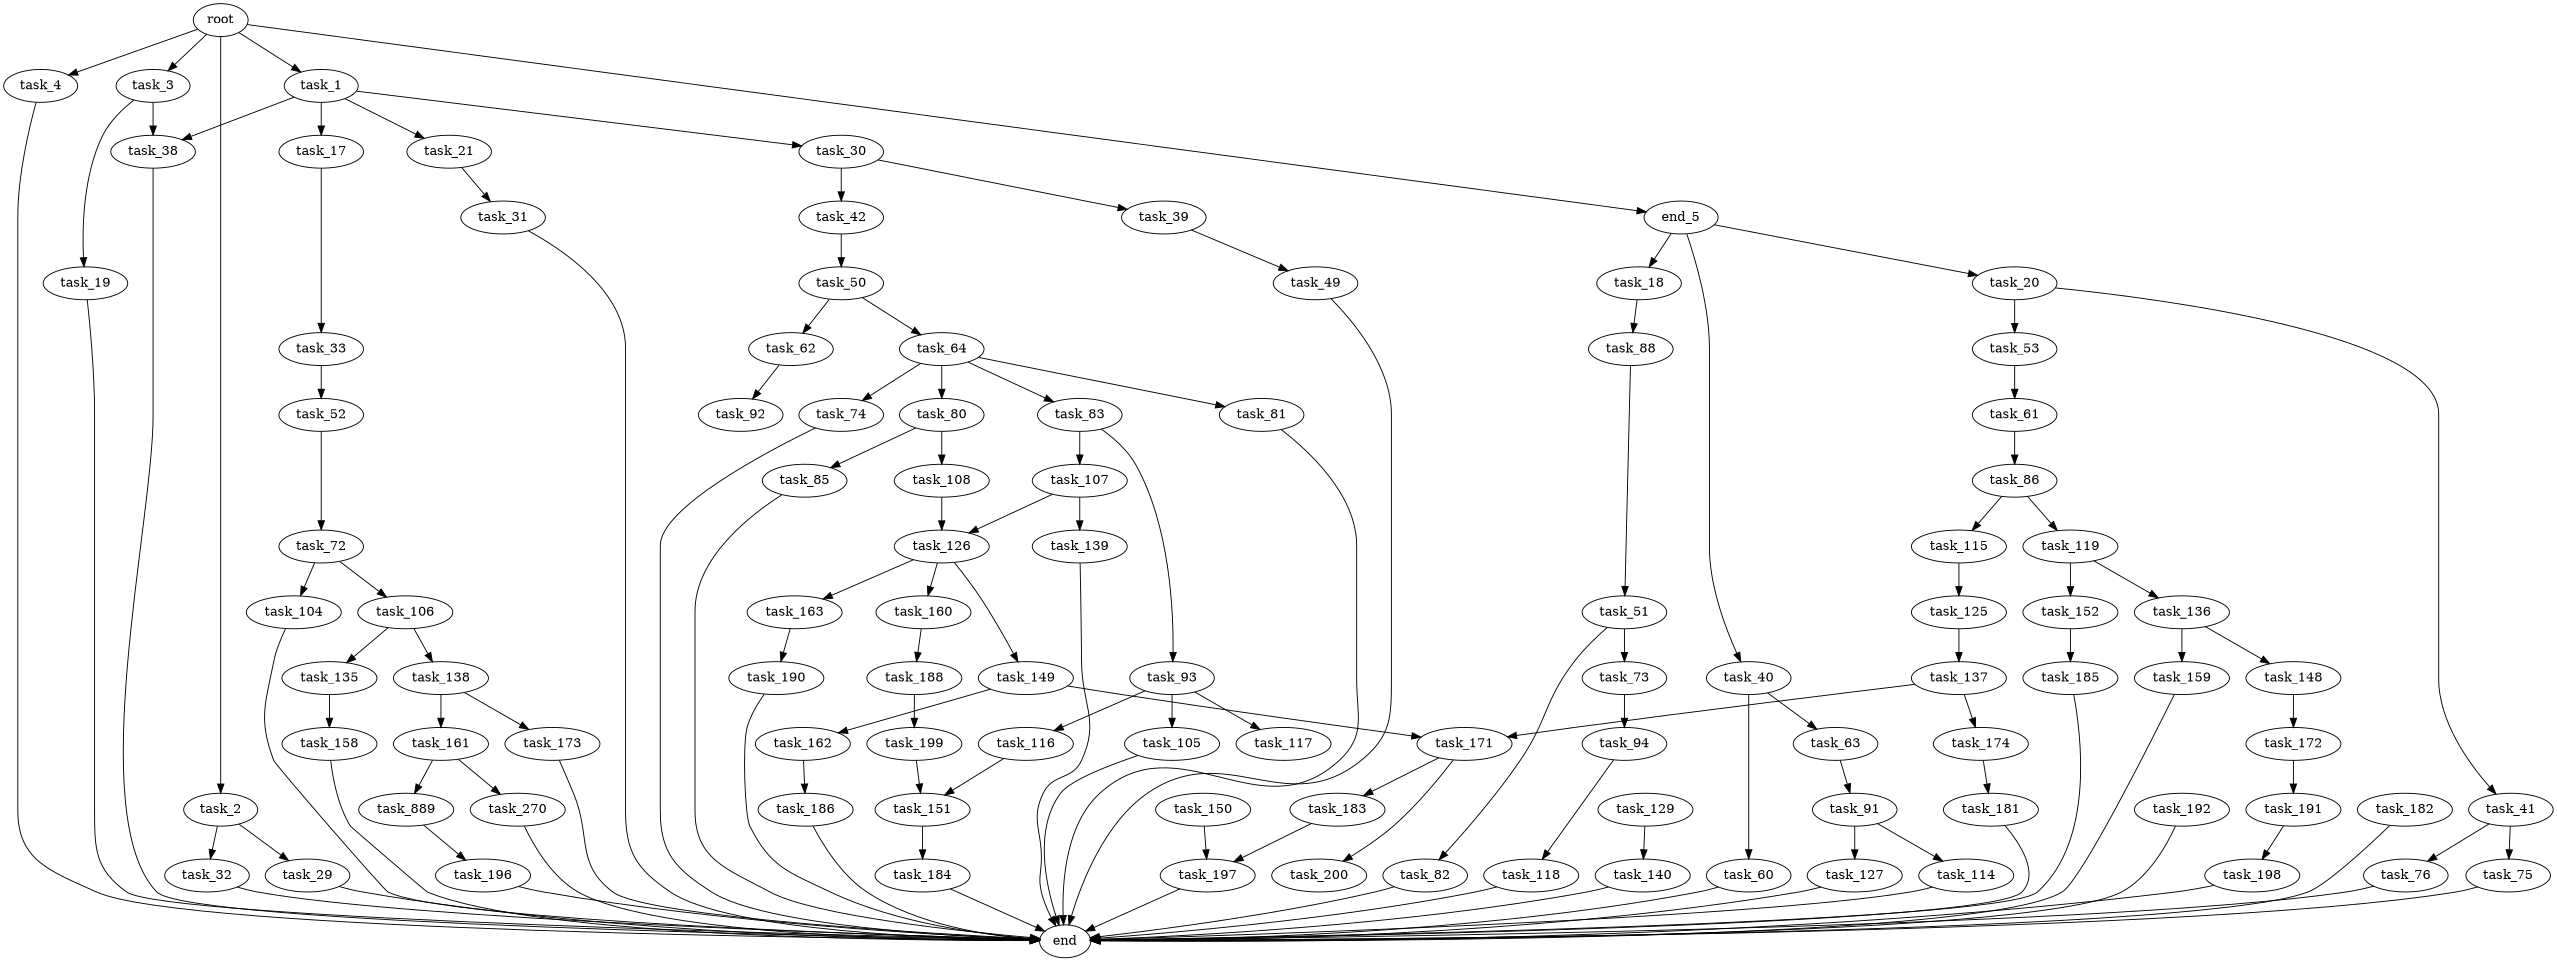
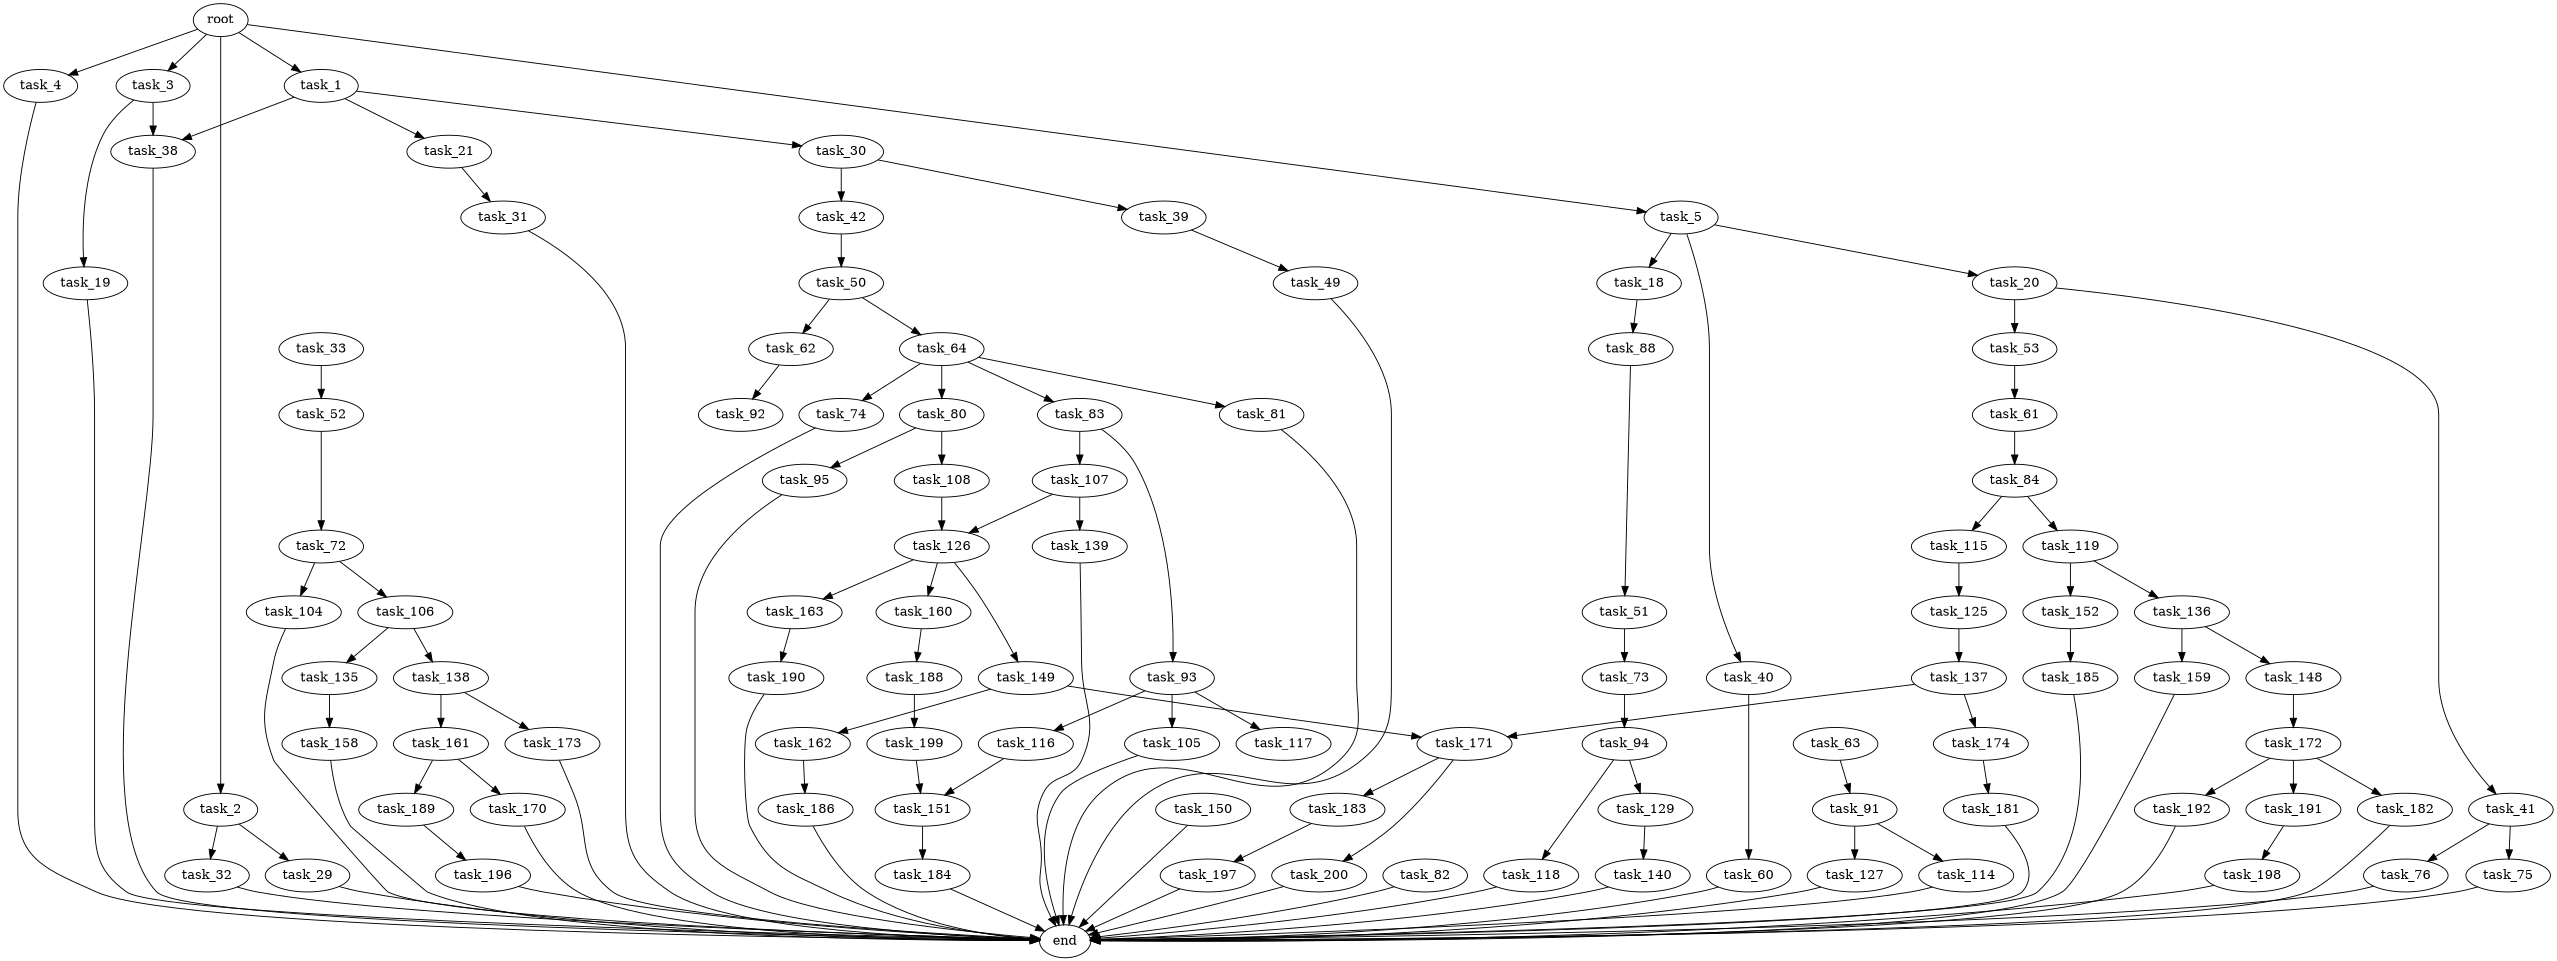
(321, 152) -> none
(1681, 218) -> (1681, 218)
(805, 481) -> (805, 481)
(2015, 481) -> (2015, 481)
(1788, 708) -> none
(1531, 743) -> none
none -> (1633, 772)
none -> (2242, 774)
none -> (2345, 774)
(406, 810) -> (406, 810)
(518, 810) -> (518, 810)
(1205, 838) -> (1137, 873)
none -> (1191, 910)
